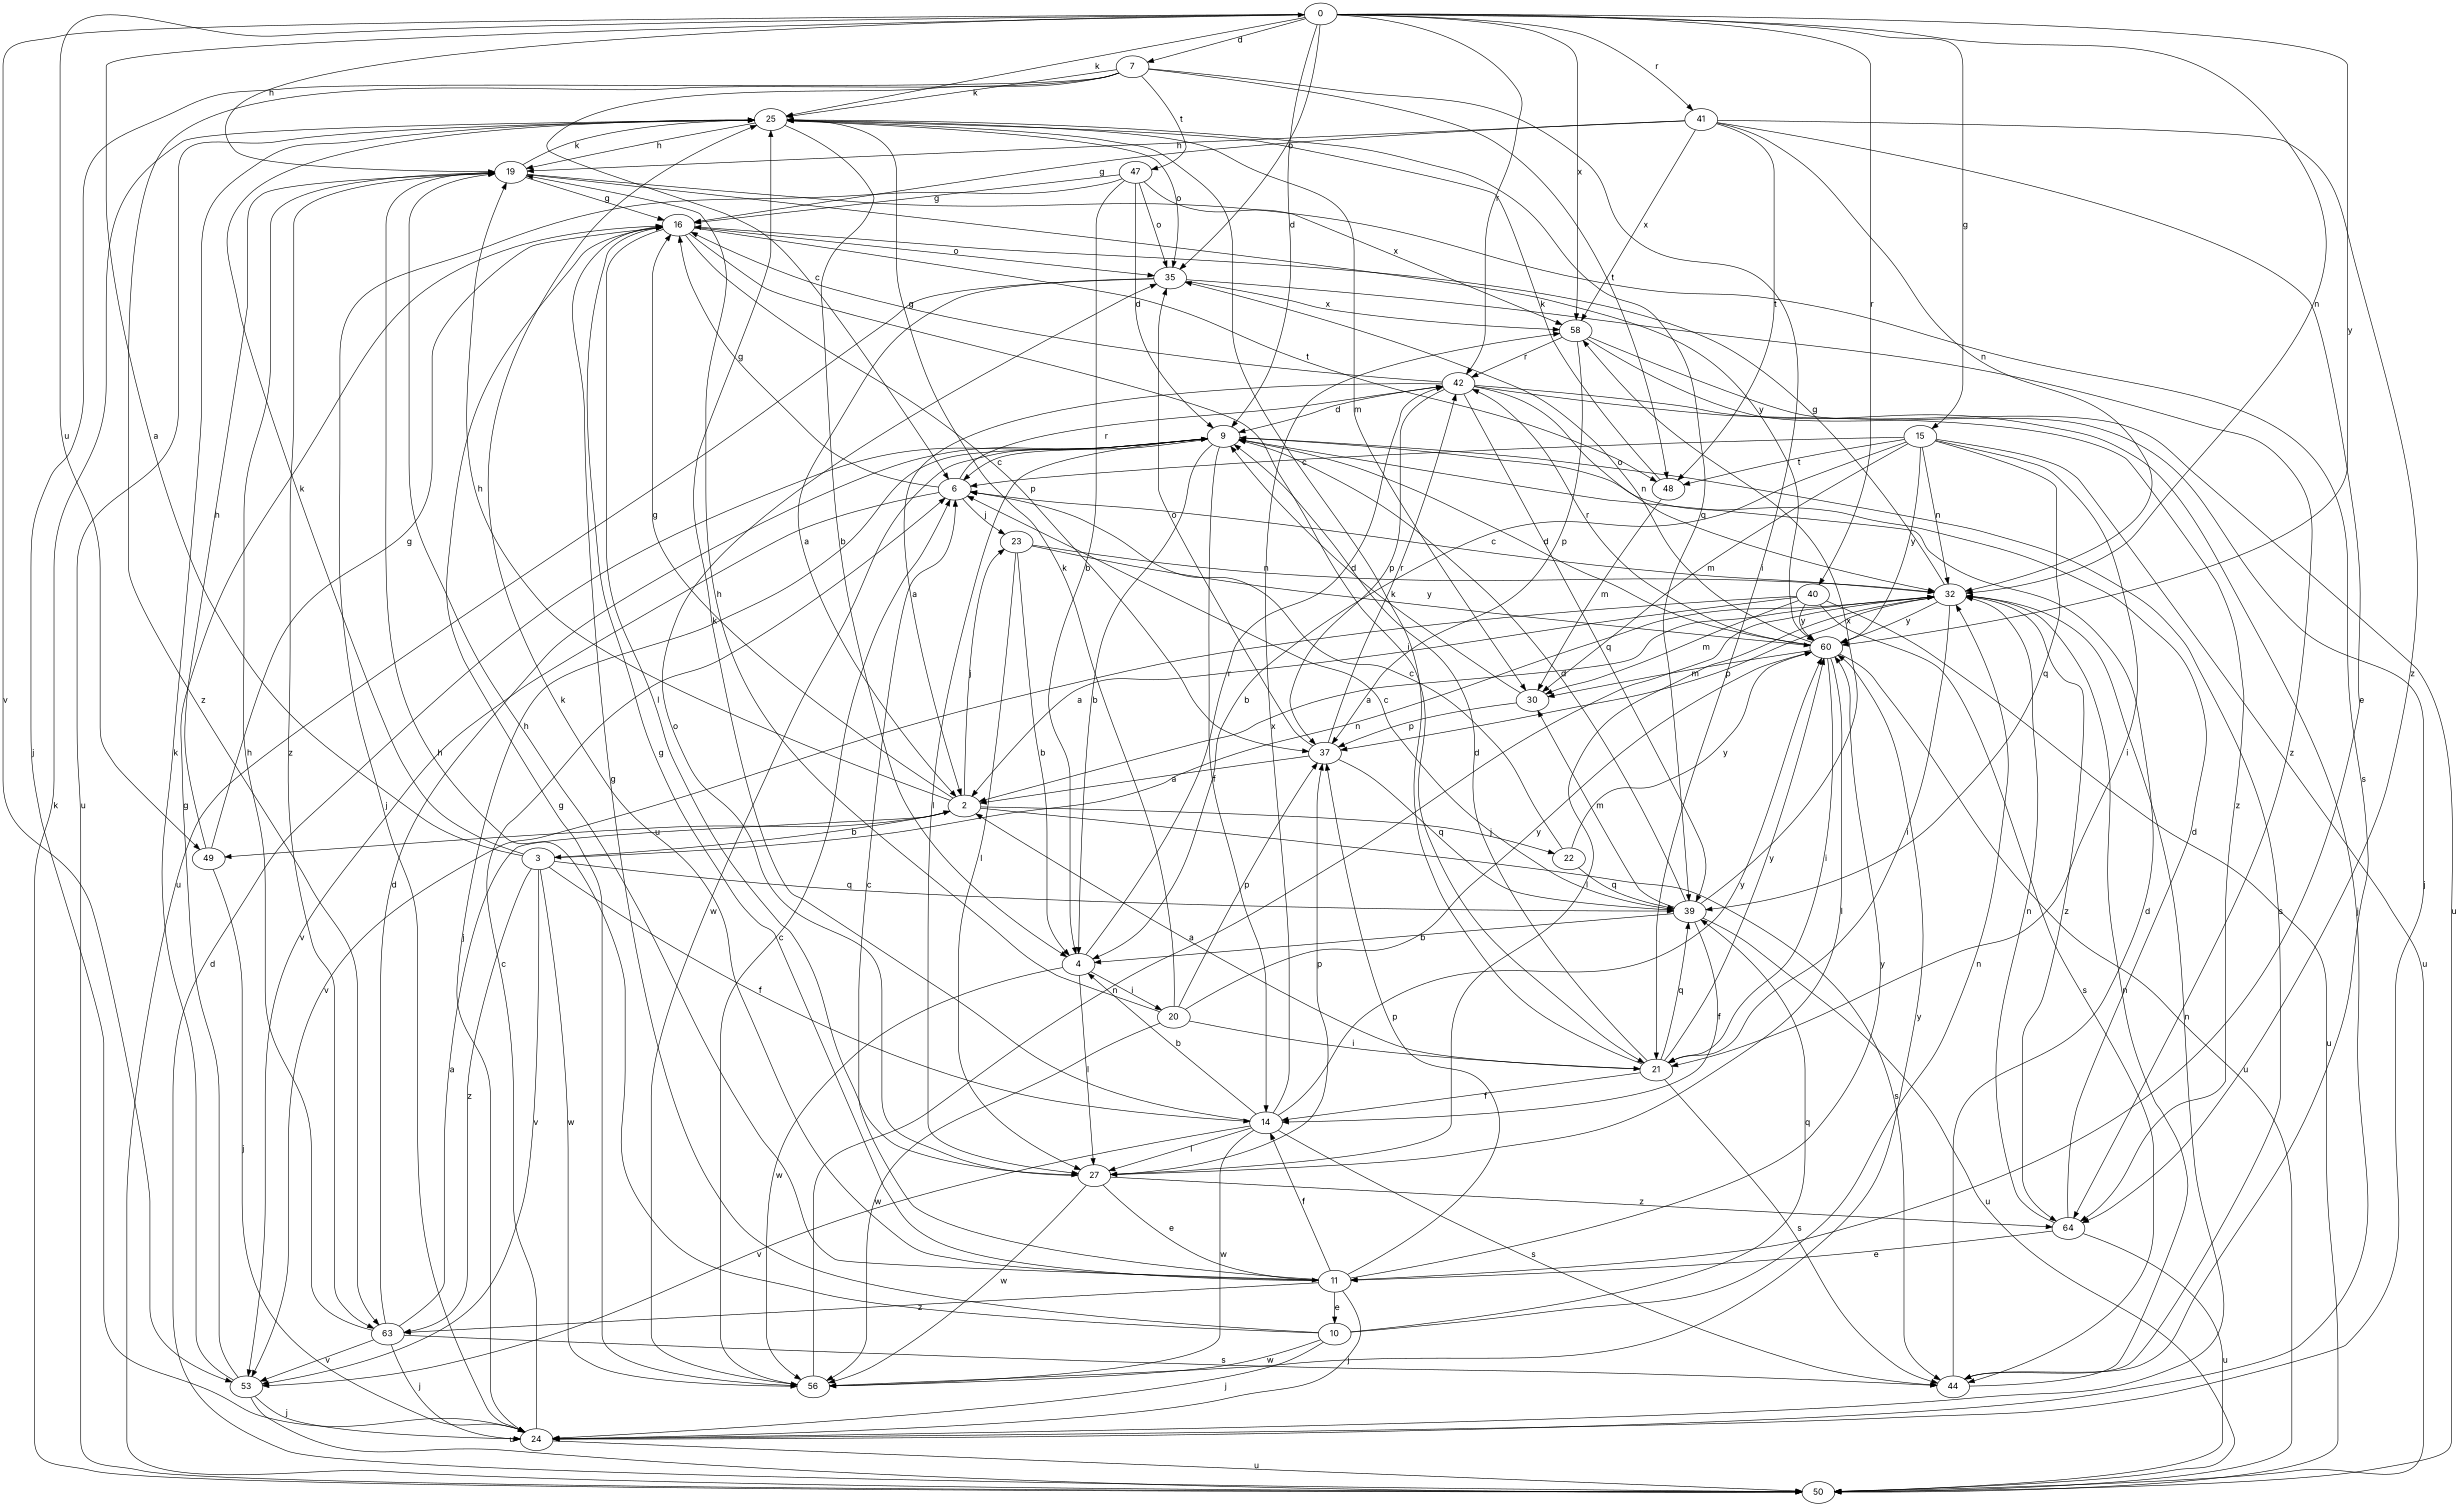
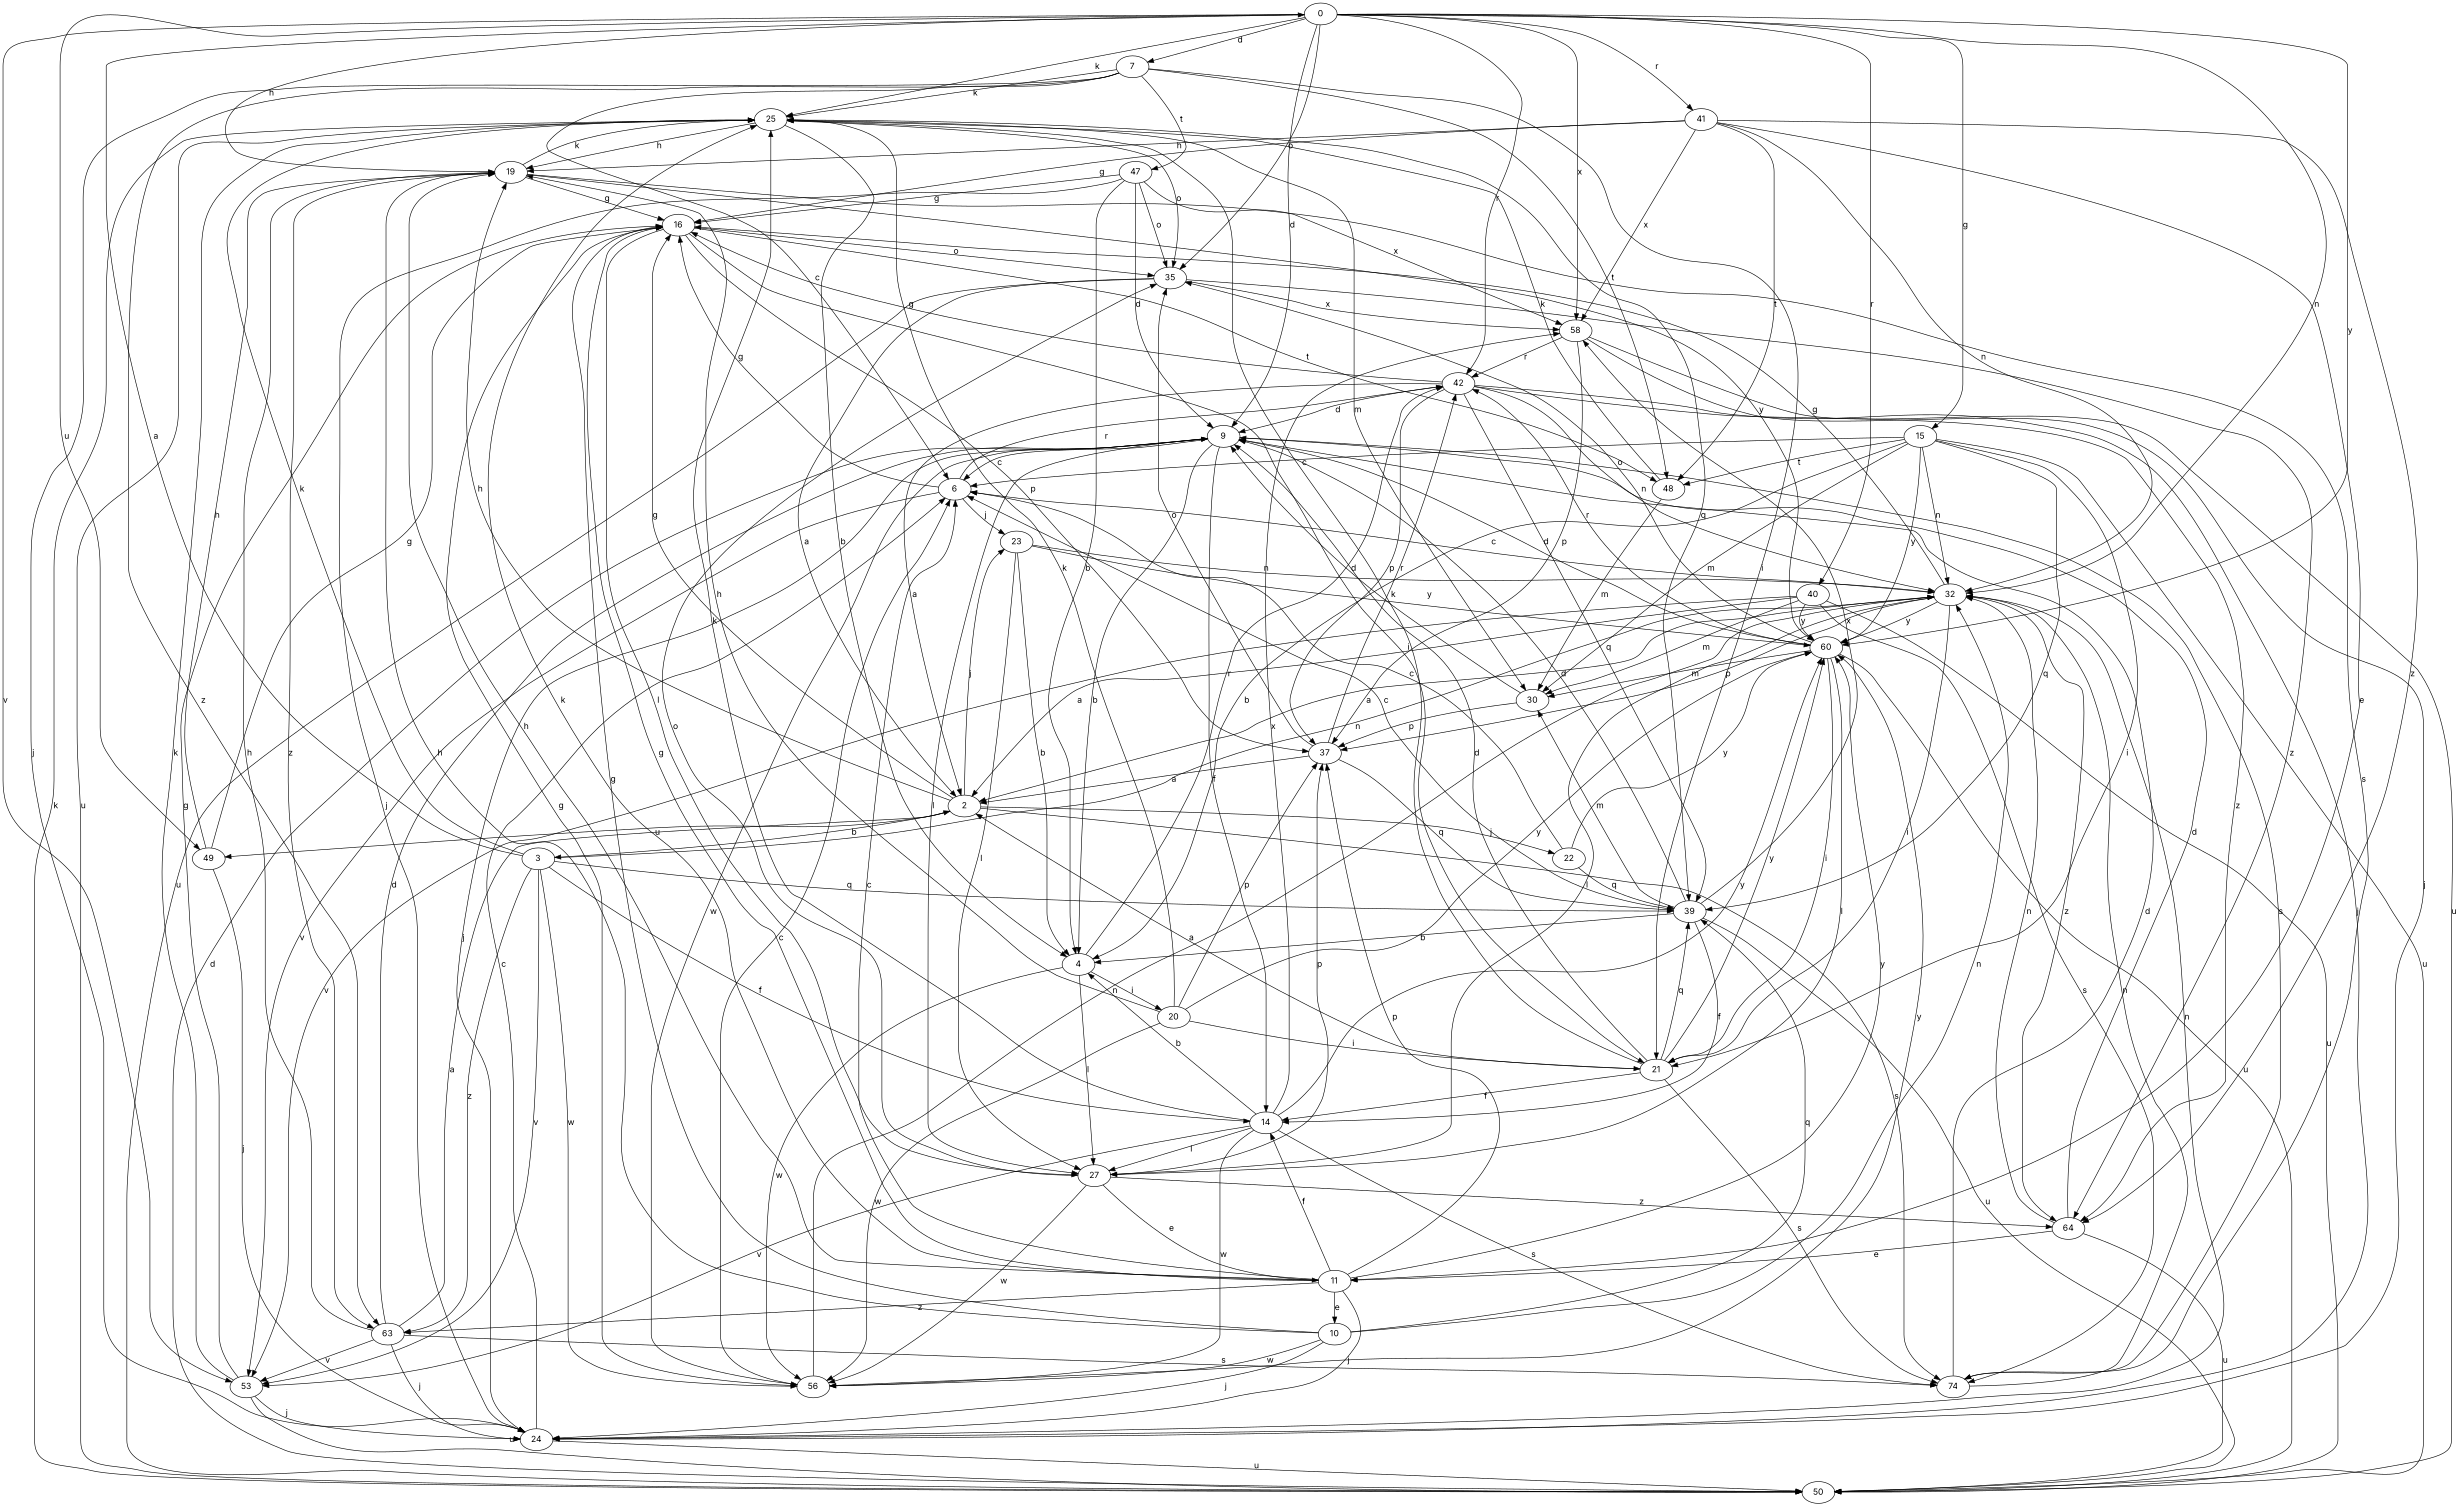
(1953, 1387) -> (1953, 1387)
